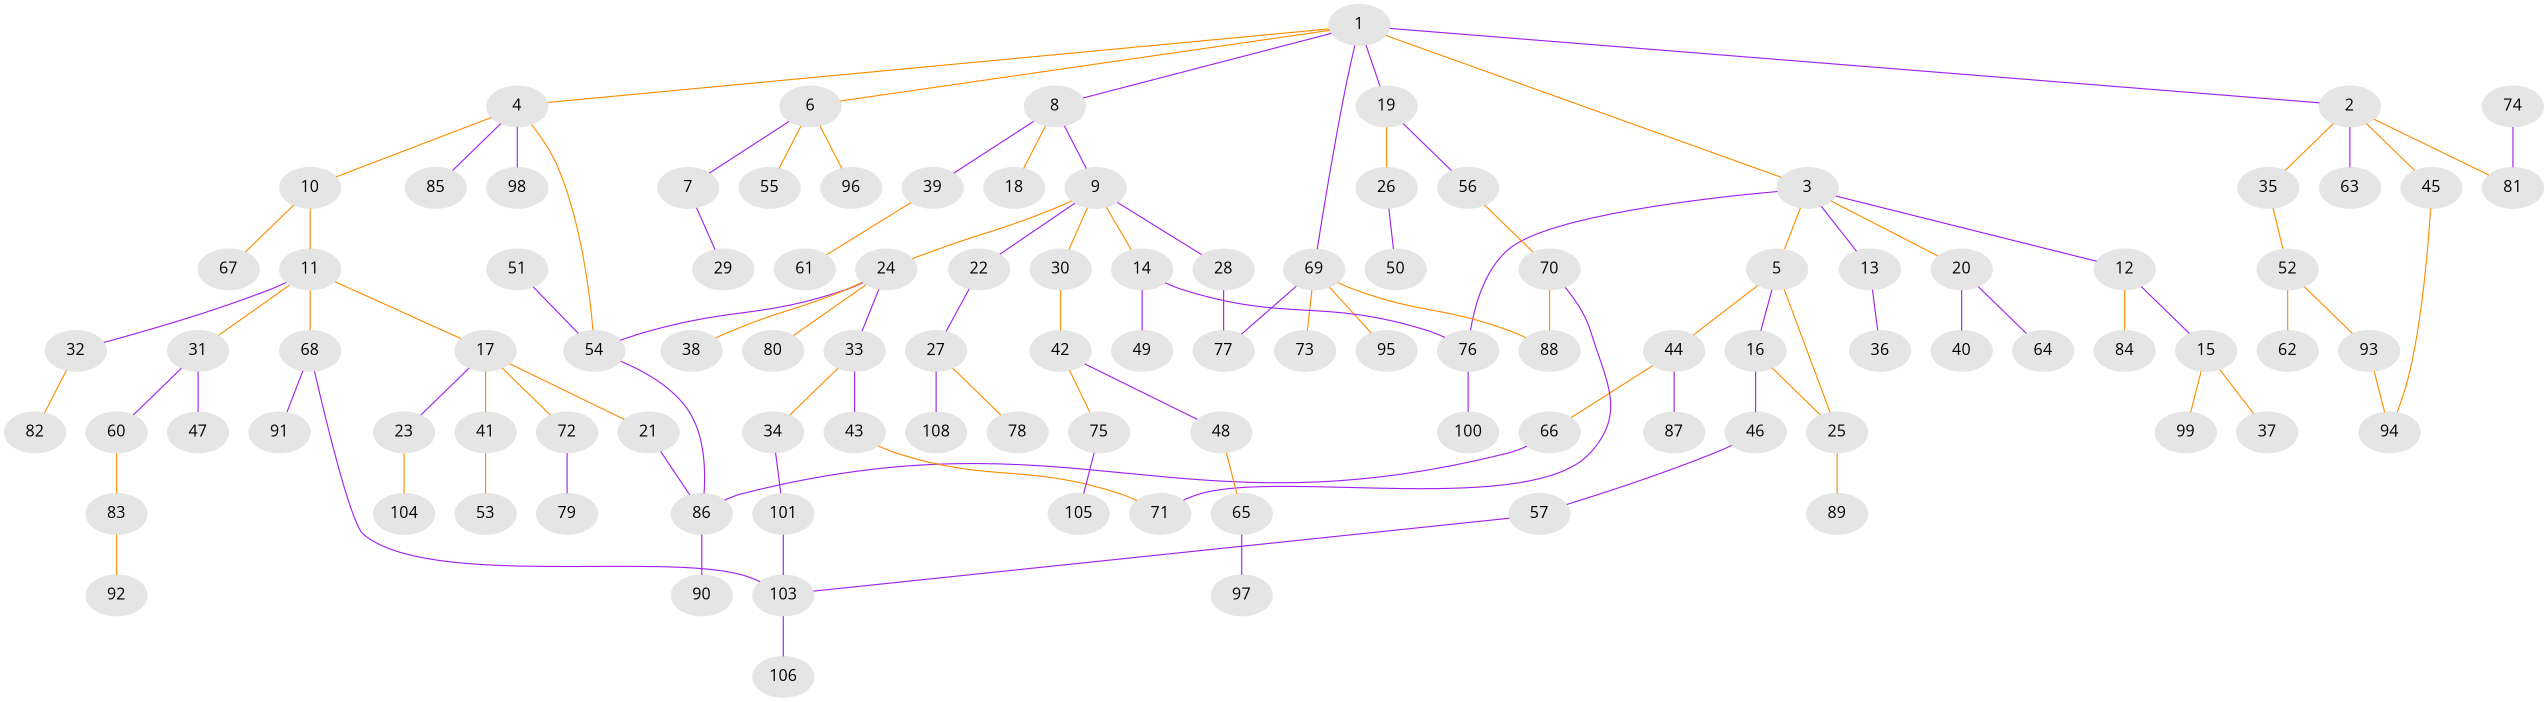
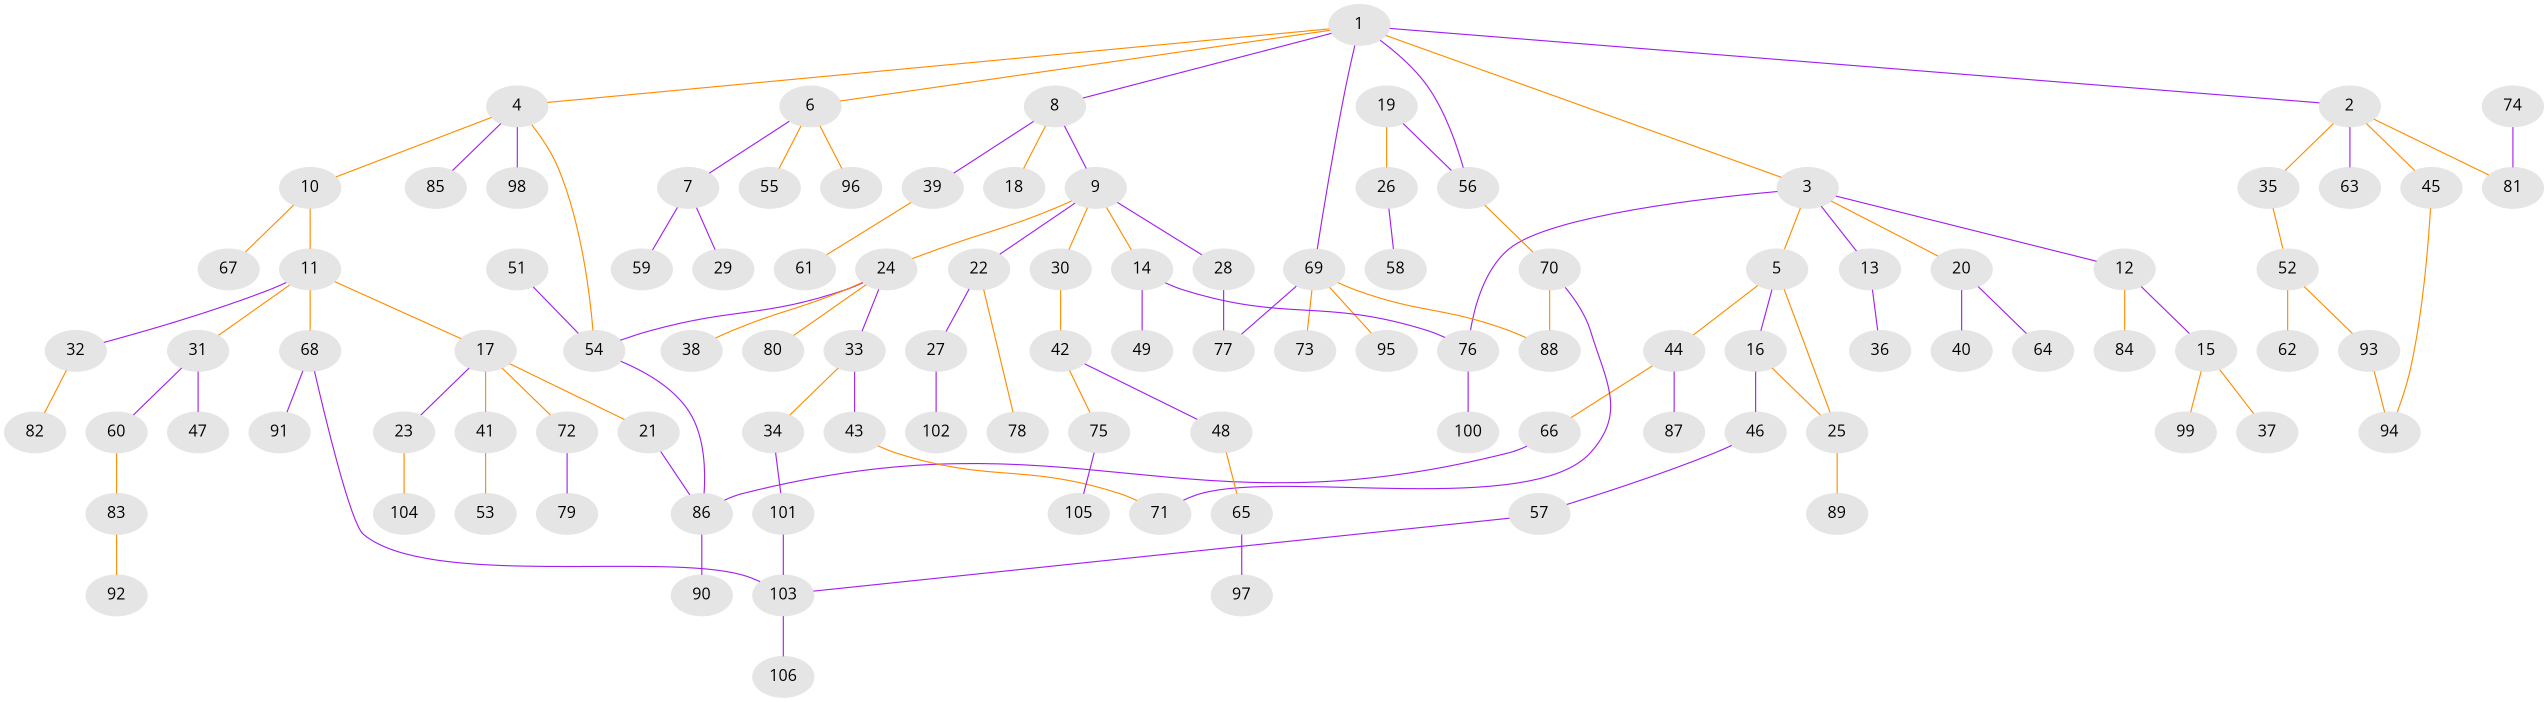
(1373, 66) -> (1434, 96)
none -> (642, 269)
(1396, 269) -> (1396, 269)
(977, 392) -> (998, 351)
(936, 432) -> (936, 432)
